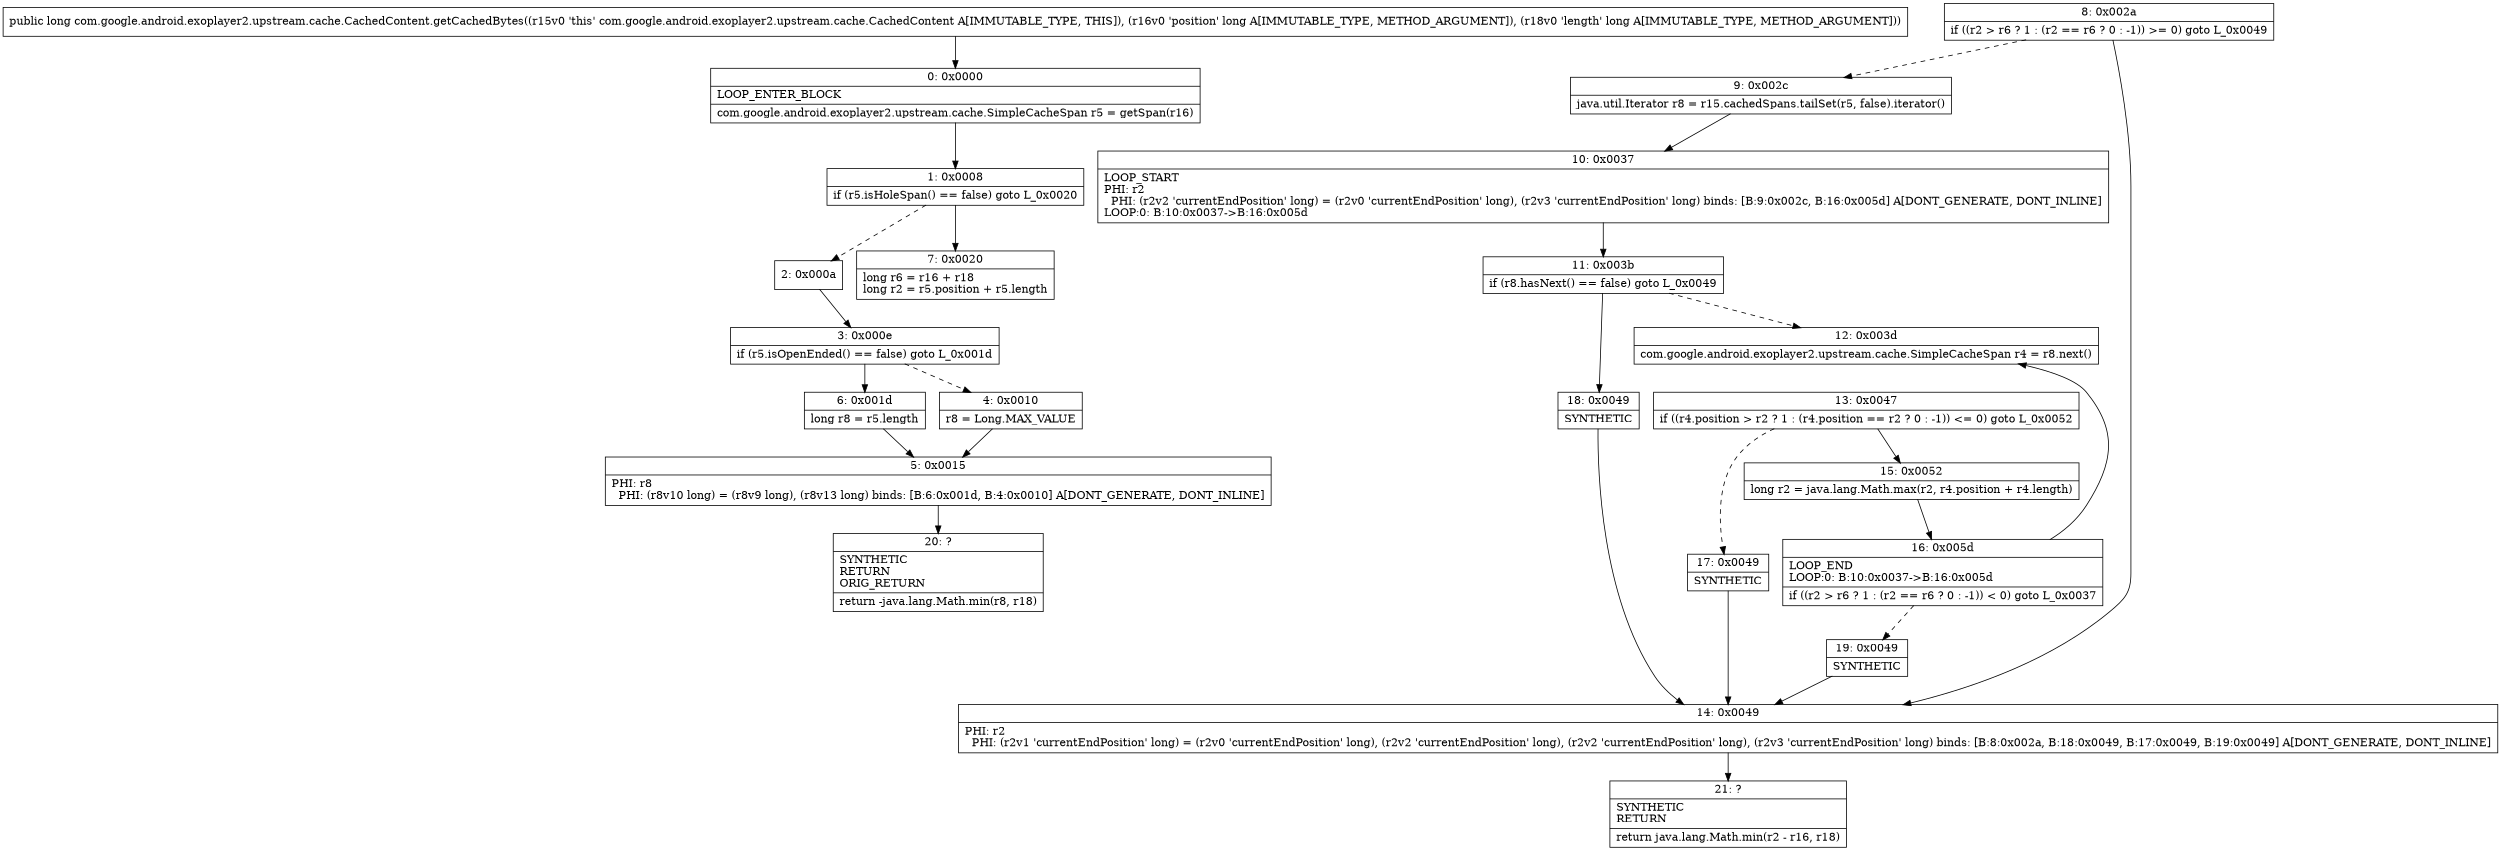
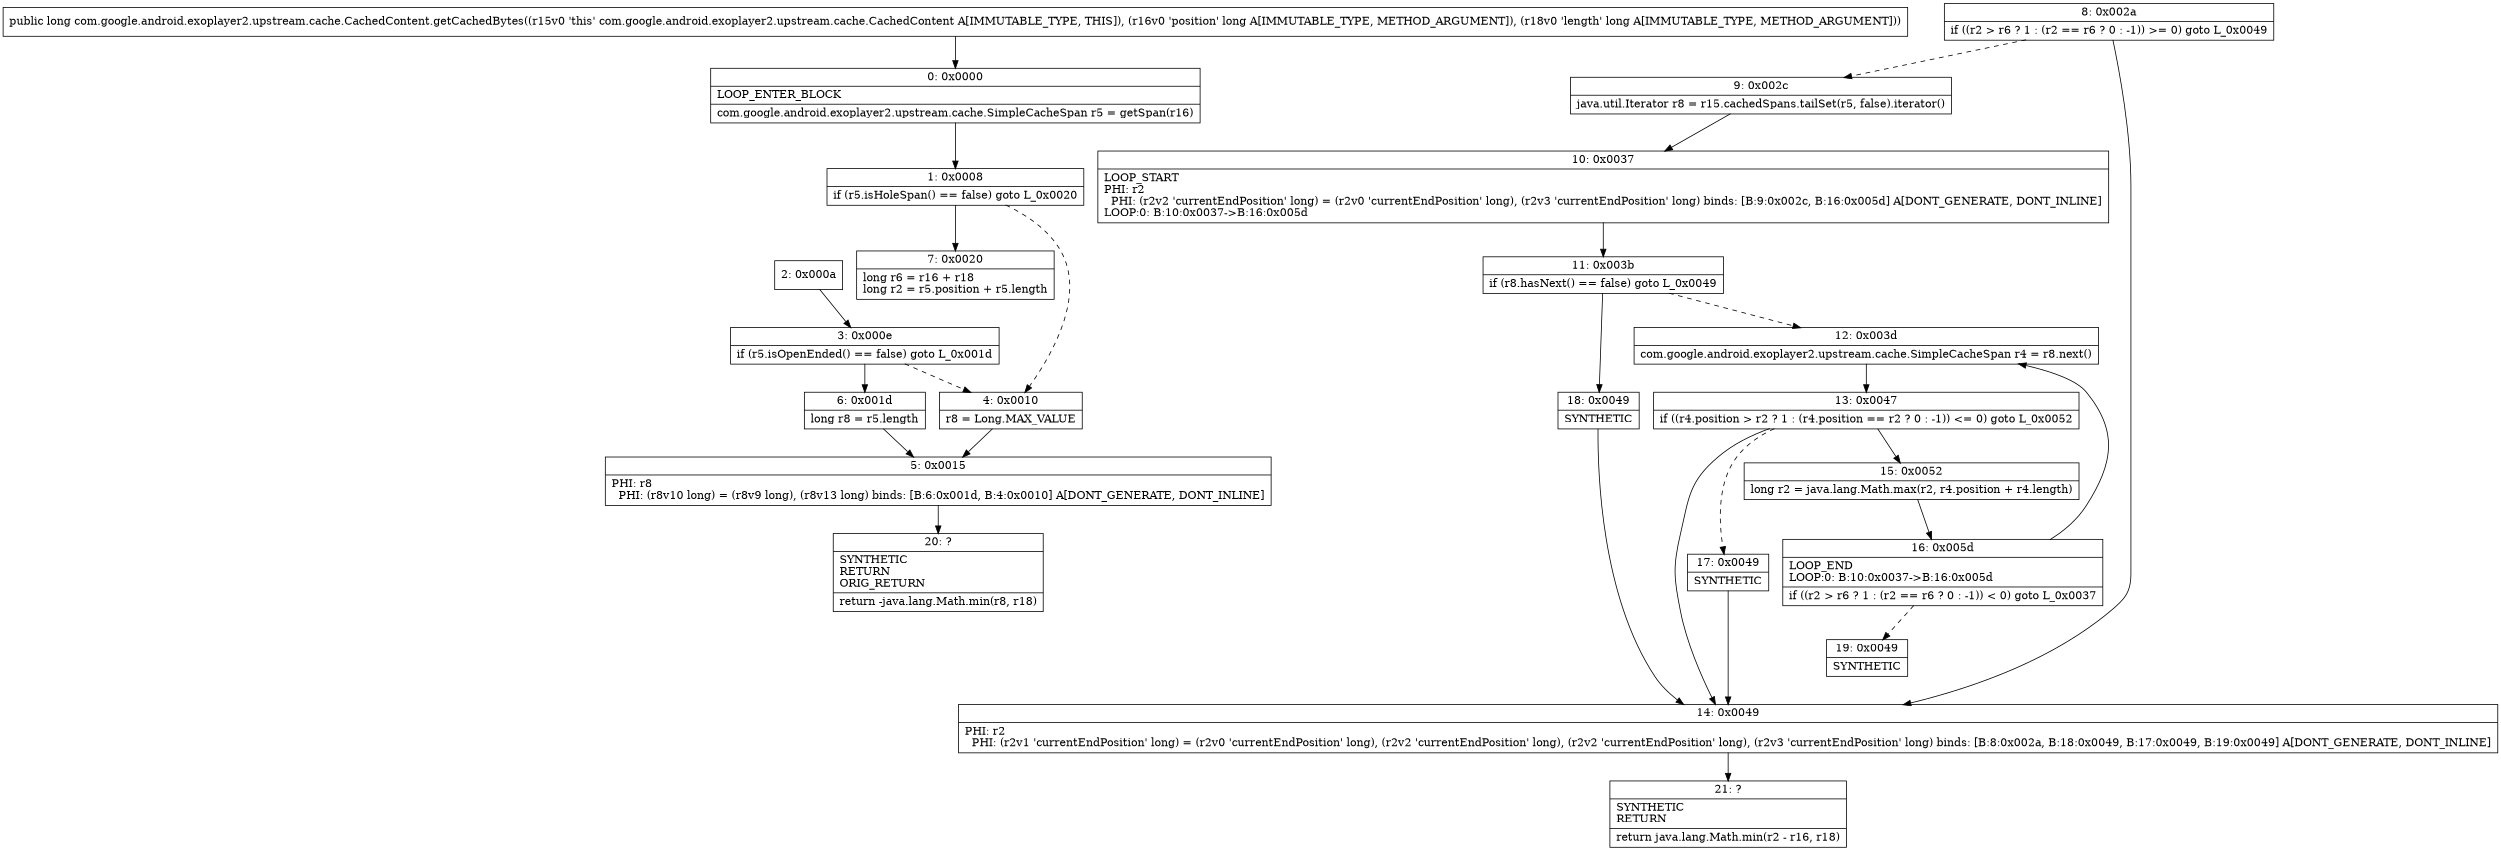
(882, 231) -> (1070, 286)
none -> (1866, 374)
(1807, 689) -> (1678, 545)
